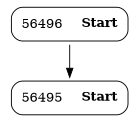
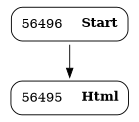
(100, 97) -> (100, 97)
